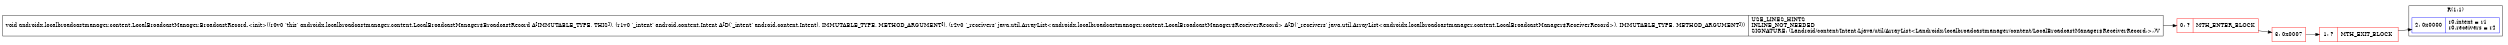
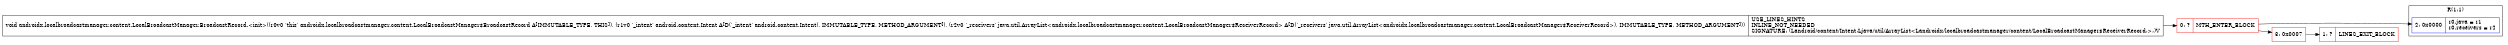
(2468, 22) -> (2465, 22)
(2403, 30) -> (2333, 23)
(2367, 34) -> (2367, 34)
